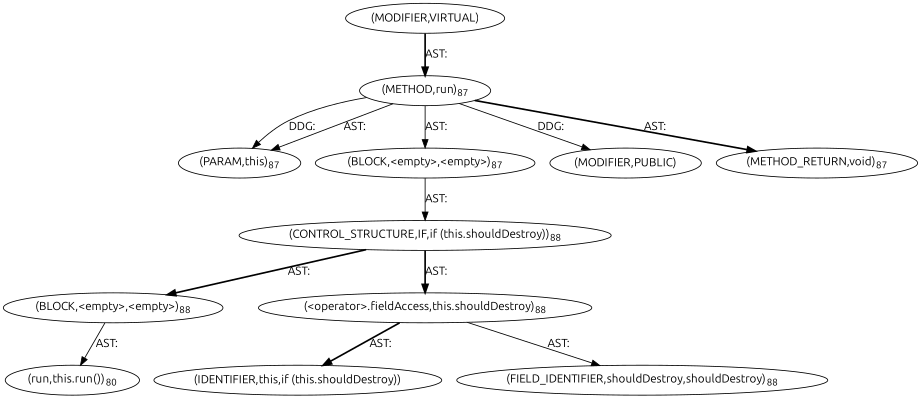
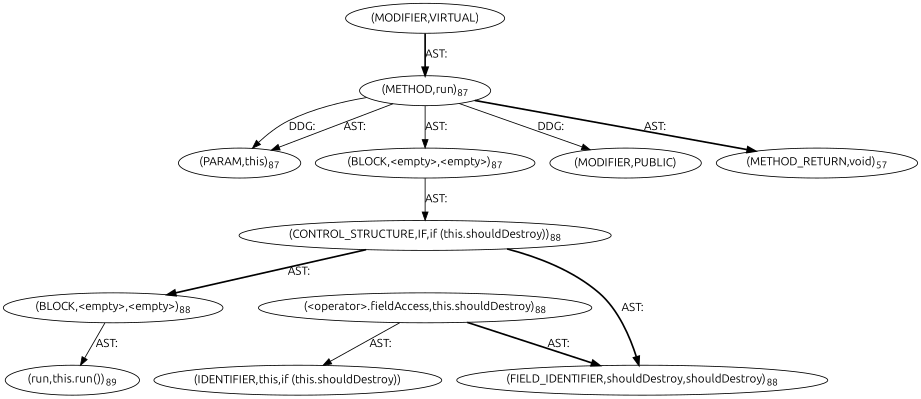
(882, 162) -> (882, 162)
(425, 267) -> (588, 284)
(365, 342) -> (365, 342)
(530, 343) -> (530, 343)
(111, 379) -> (111, 379)
